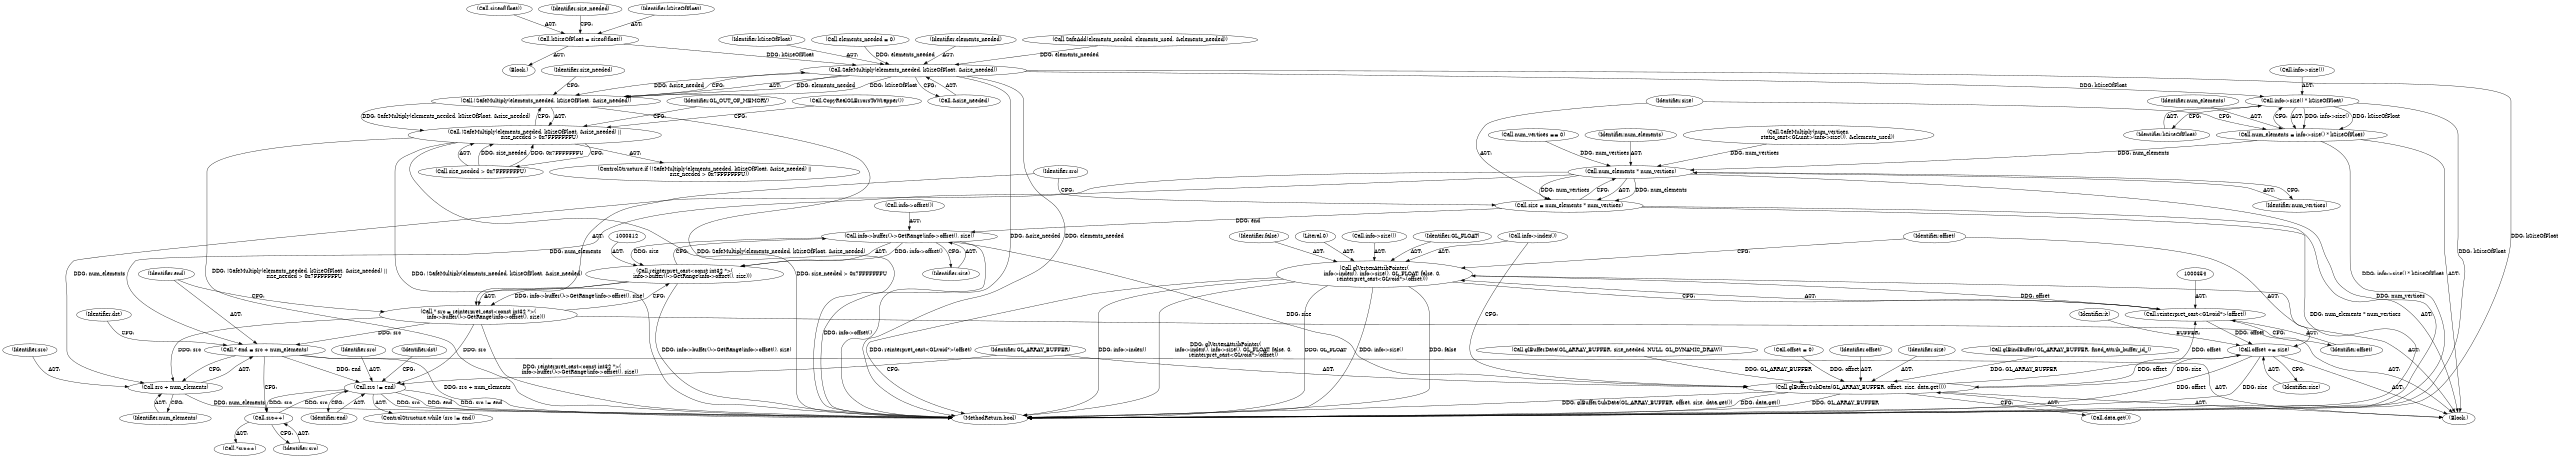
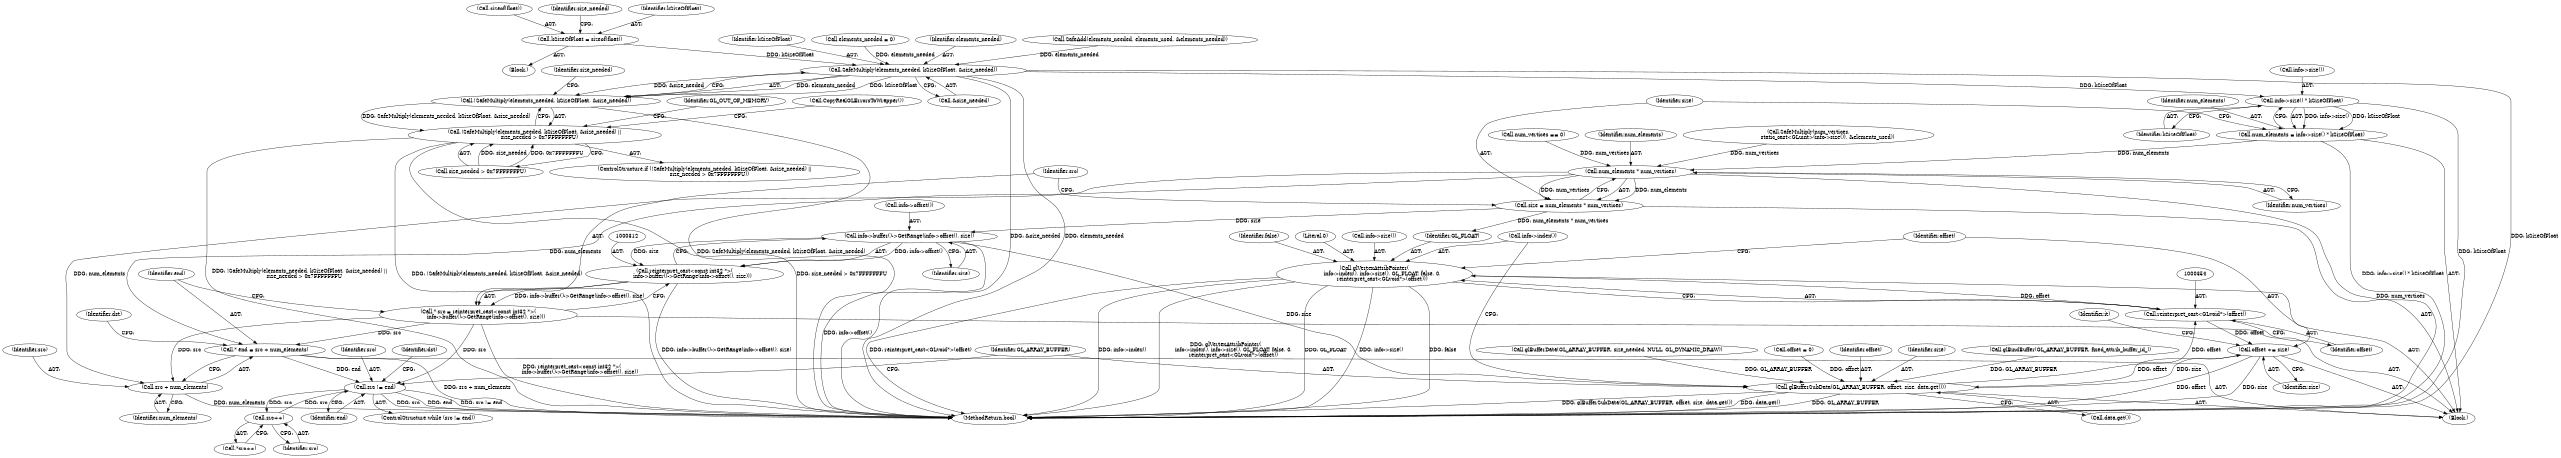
(1248, 221) -> (1248, 221)
(2189, 333) -> (2189, 333)
(264, 383) -> (253, 435)
(2174, 407) -> (1511, 221)
